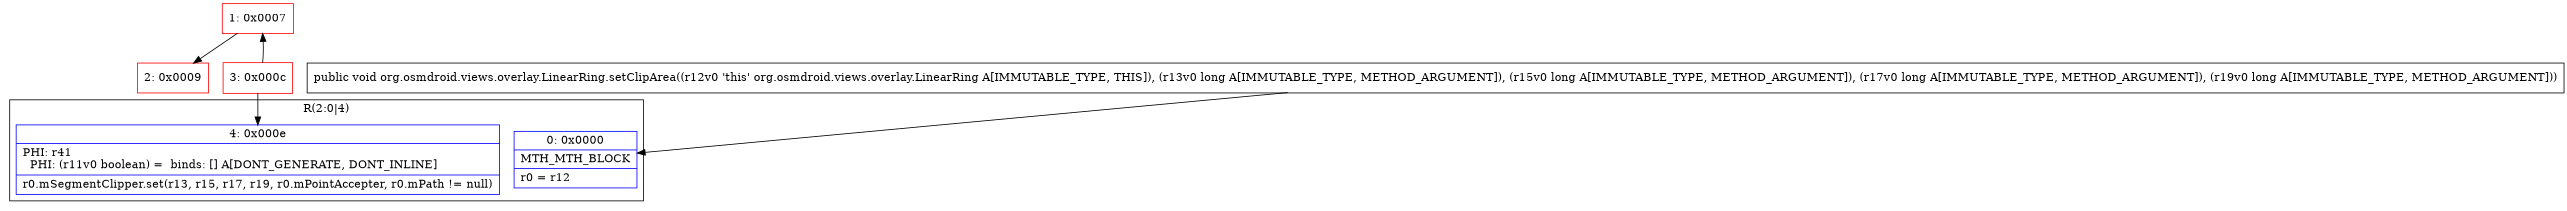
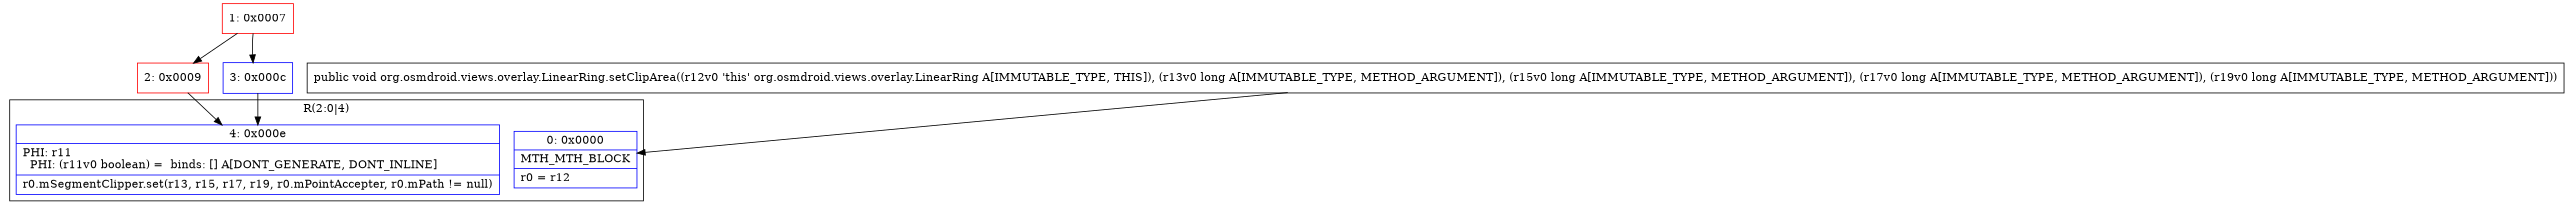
(263, 52) -> (252, 44)
(258, 78) -> (258, 78)
none -> (202, 106)
(49, 153) -> (49, 153)
